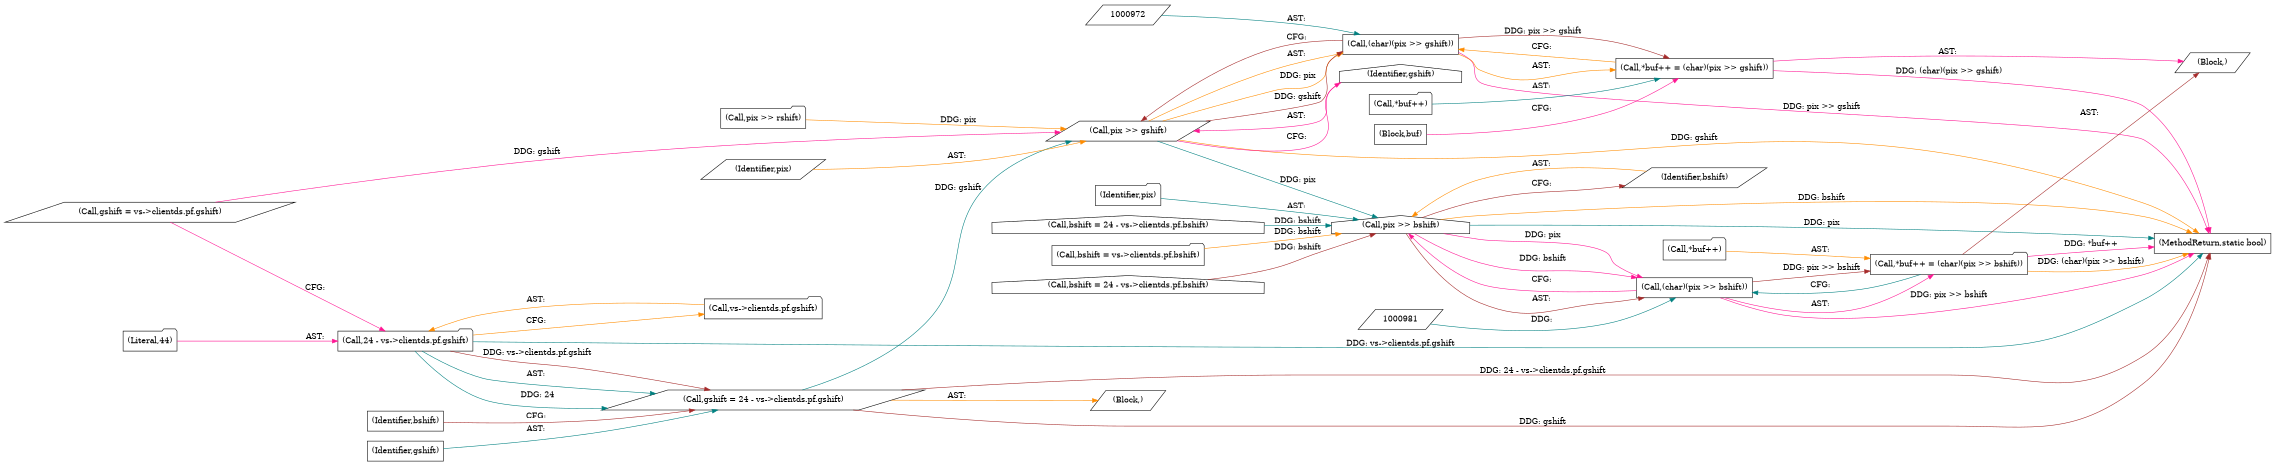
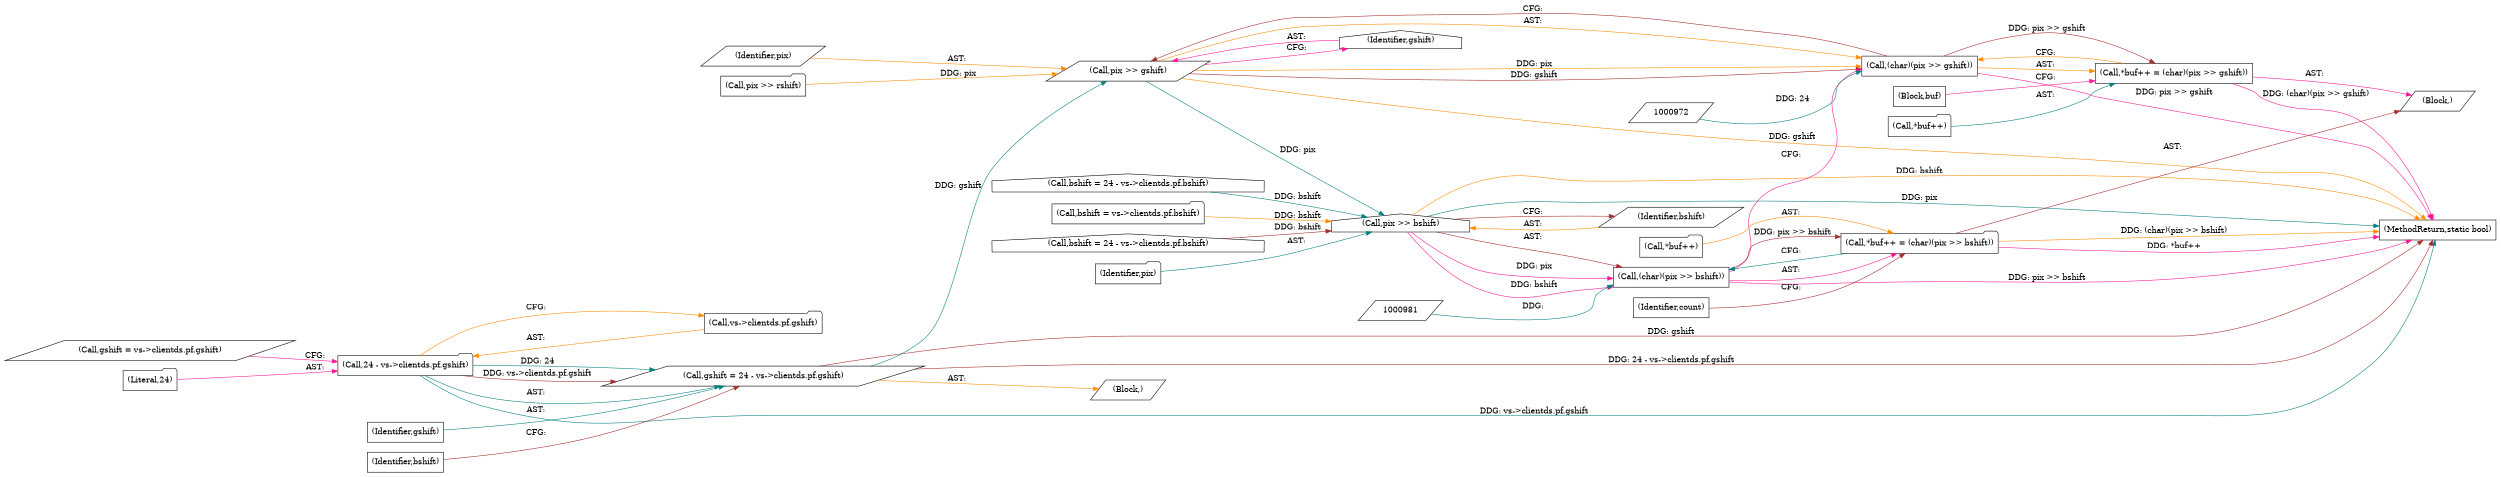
(1298, 19) -> (1792, 99)
(634, 152) -> none
(1517, 290) -> (1791, 183)
none -> (1671, 308)
(150, 341) -> (150, 381)
